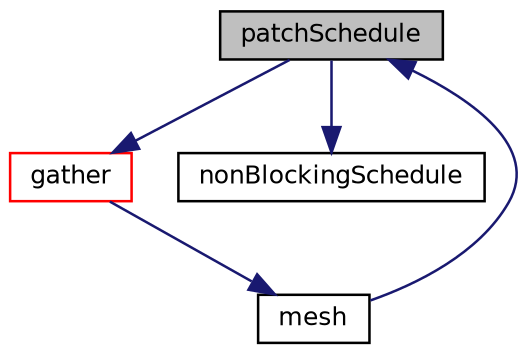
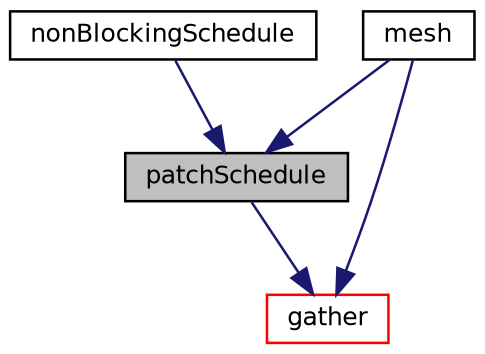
(332, 94) -> (194, 95)
(181, 242) -> (382, 166)
